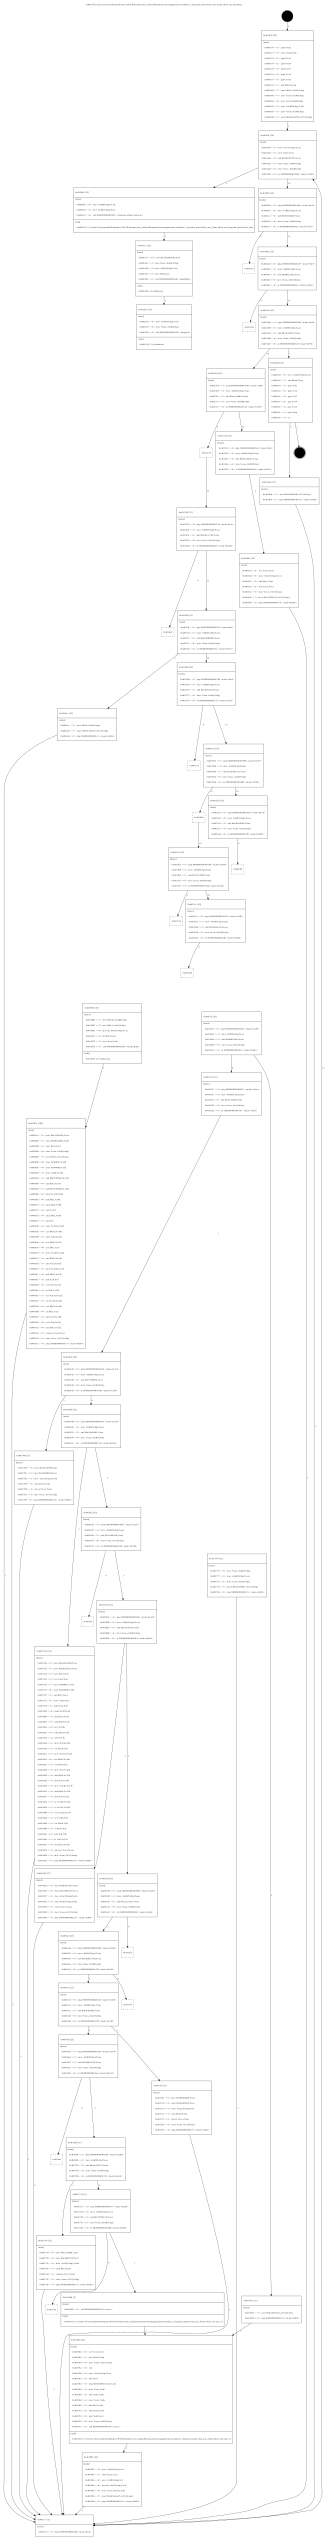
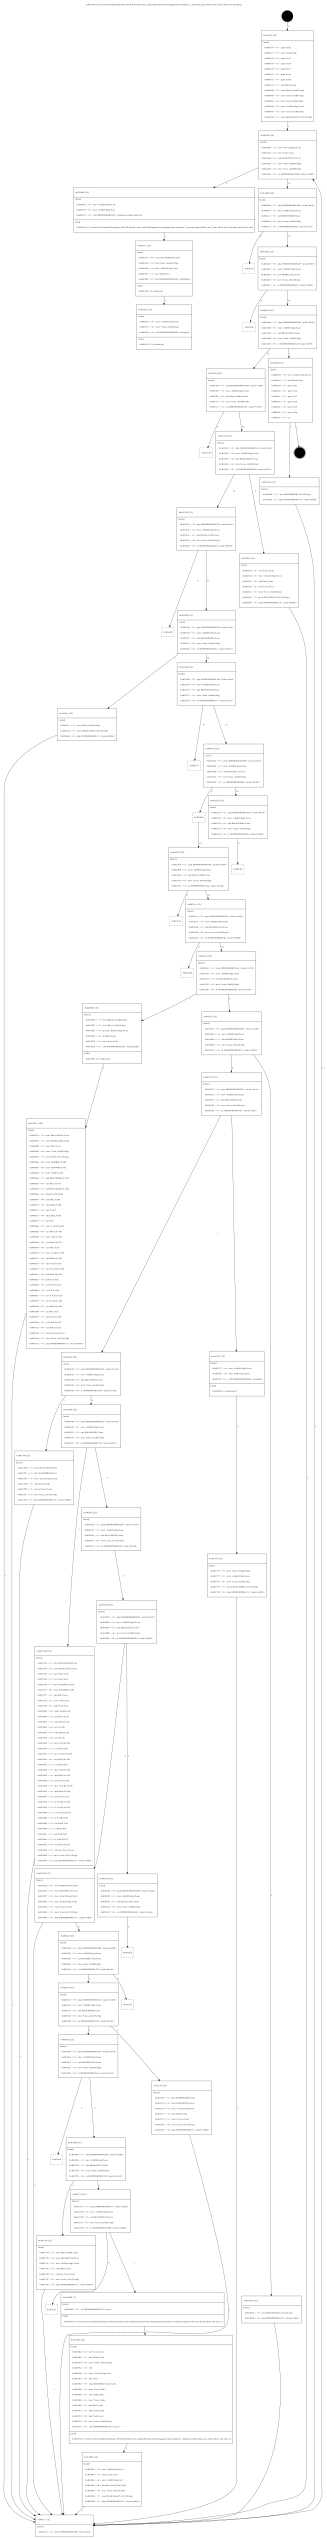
(206, 482) -> (226, 490)
none -> (226, 973)
none -> (237, 1374)
(88, 1622) -> none
(108, 1923) -> (77, 1926)
(242, 2329) -> (256, 2491)
